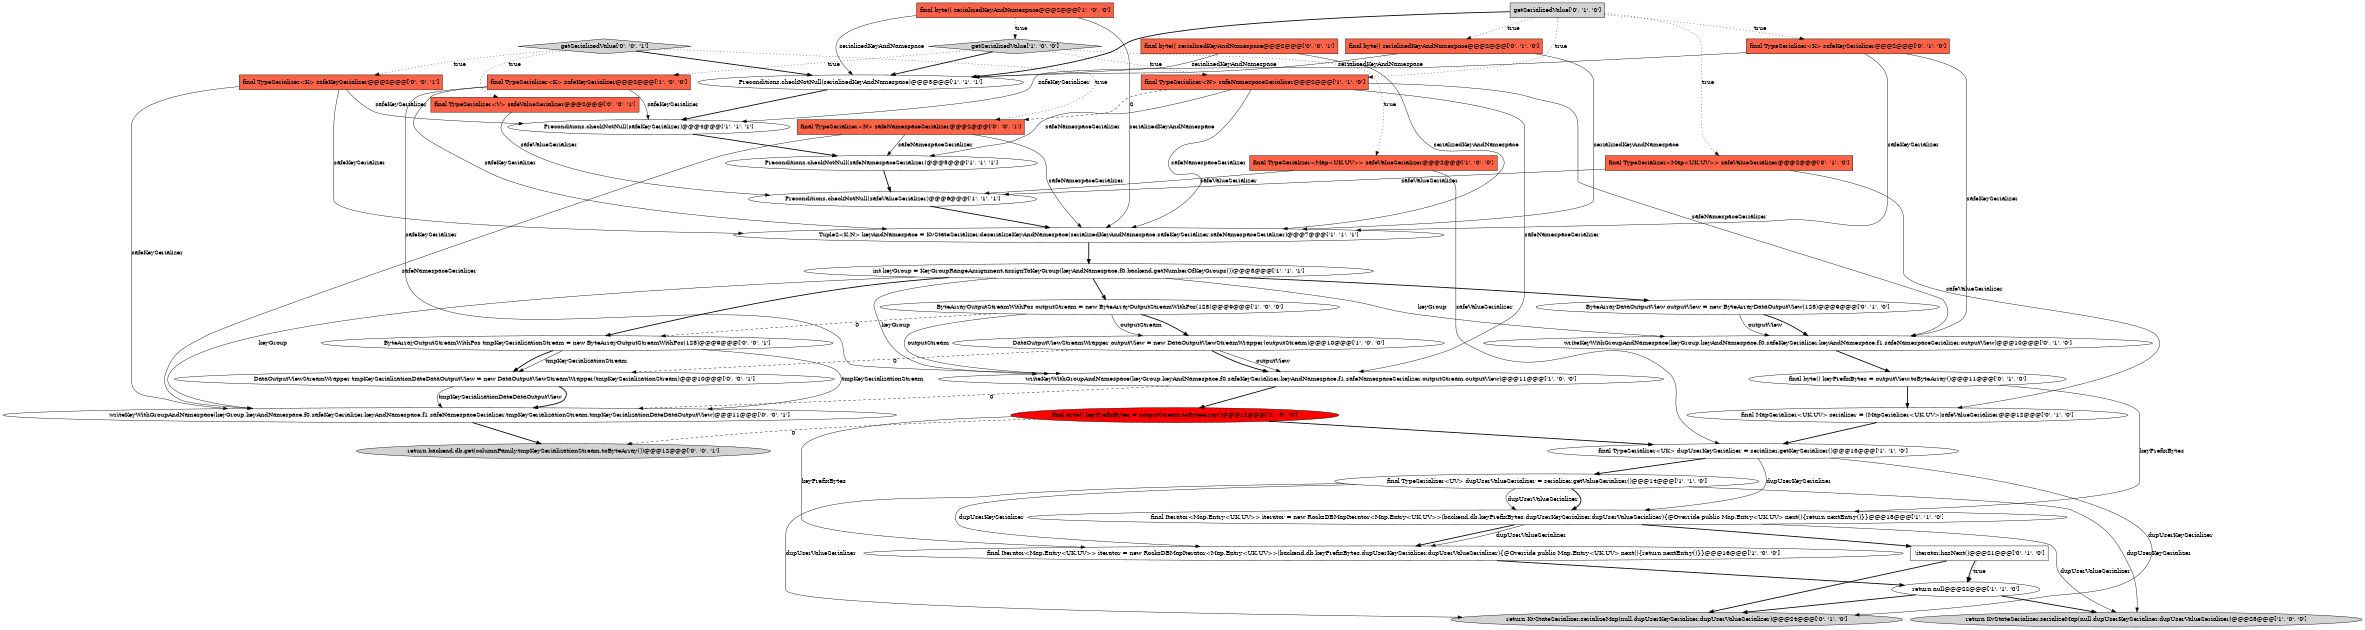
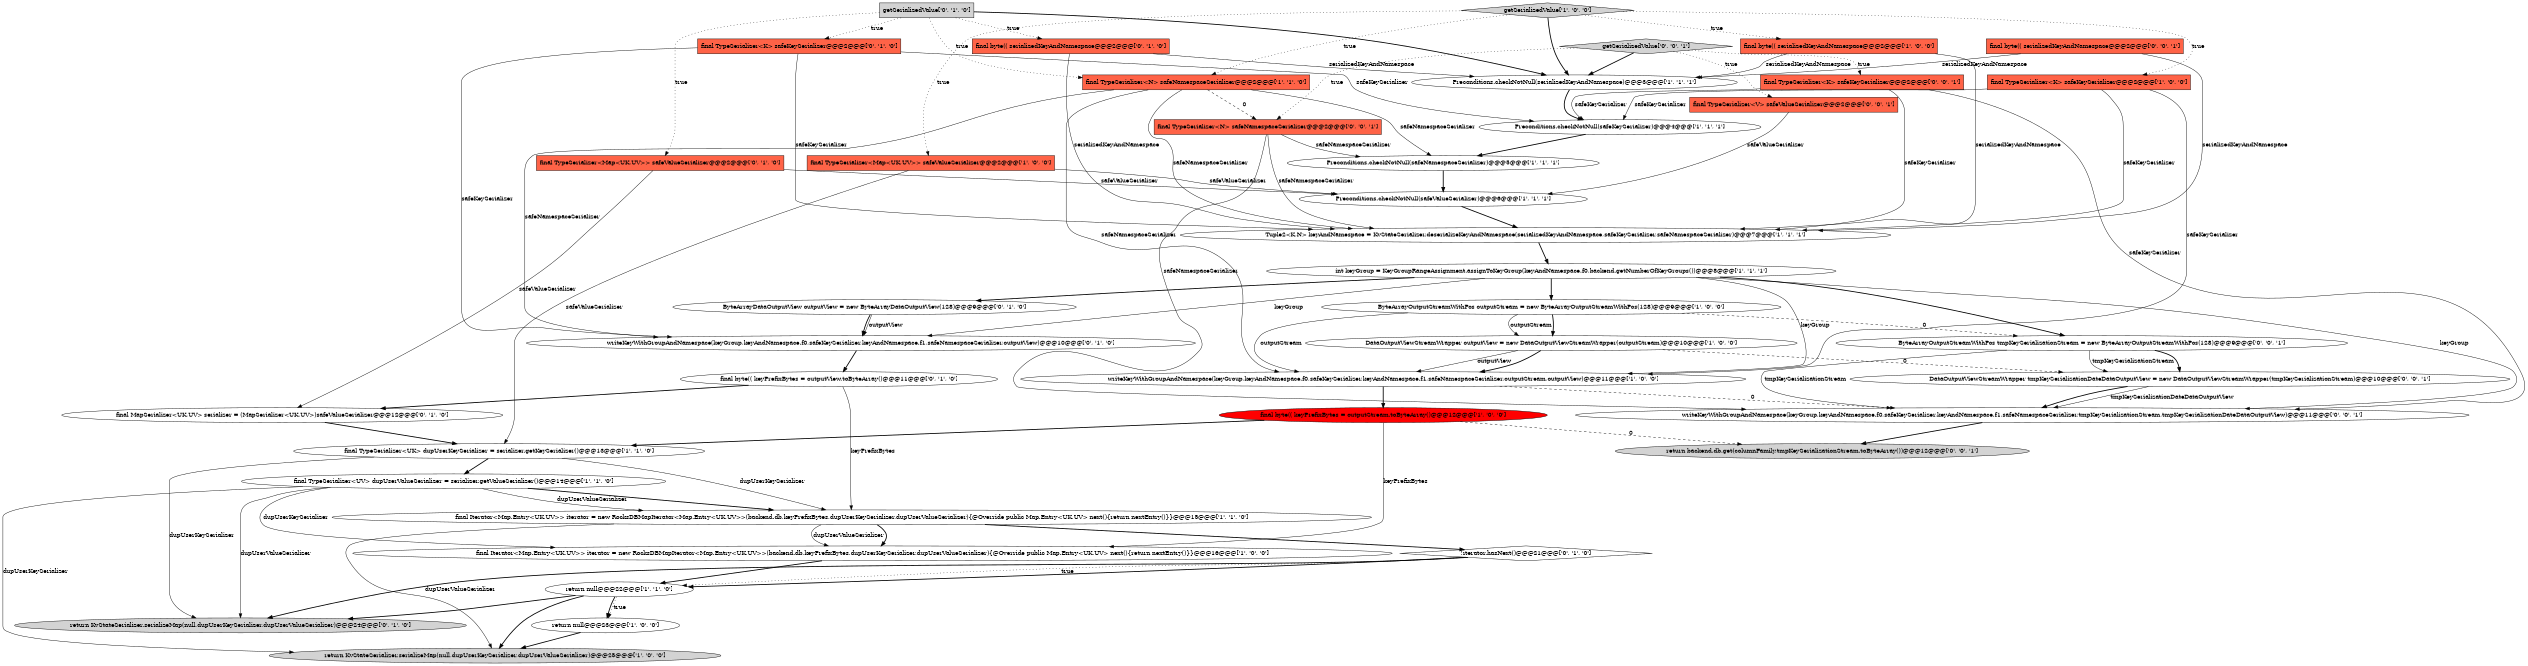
(1015, 26) -> (1679, 27)
(1979, 553) -> (1526, 553)
none -> (606, 625)
